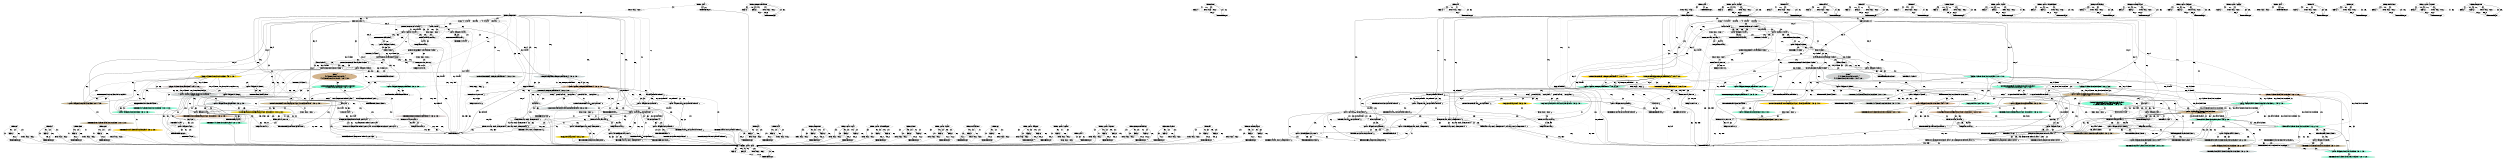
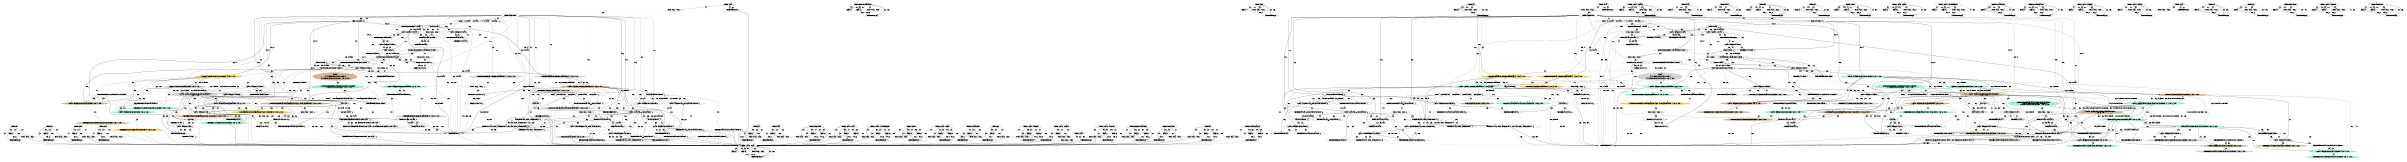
(1515, 104) -> (1477, 104)
(1978, 104) -> none
(573, 137) -> (573, 137)
